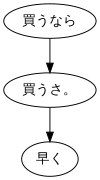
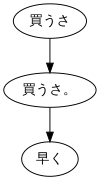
(50, 21) -> (50, 21)
